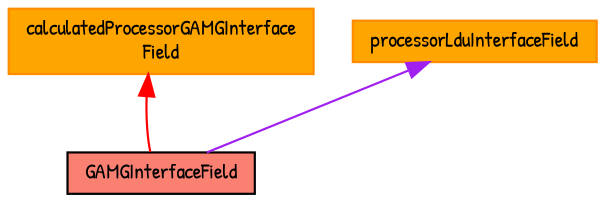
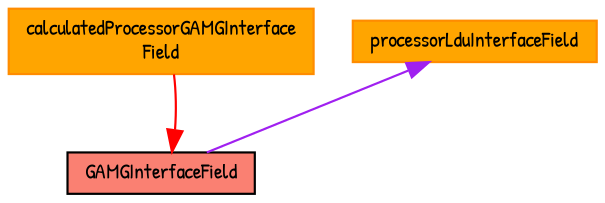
(147, 124) -> (176, 102)
